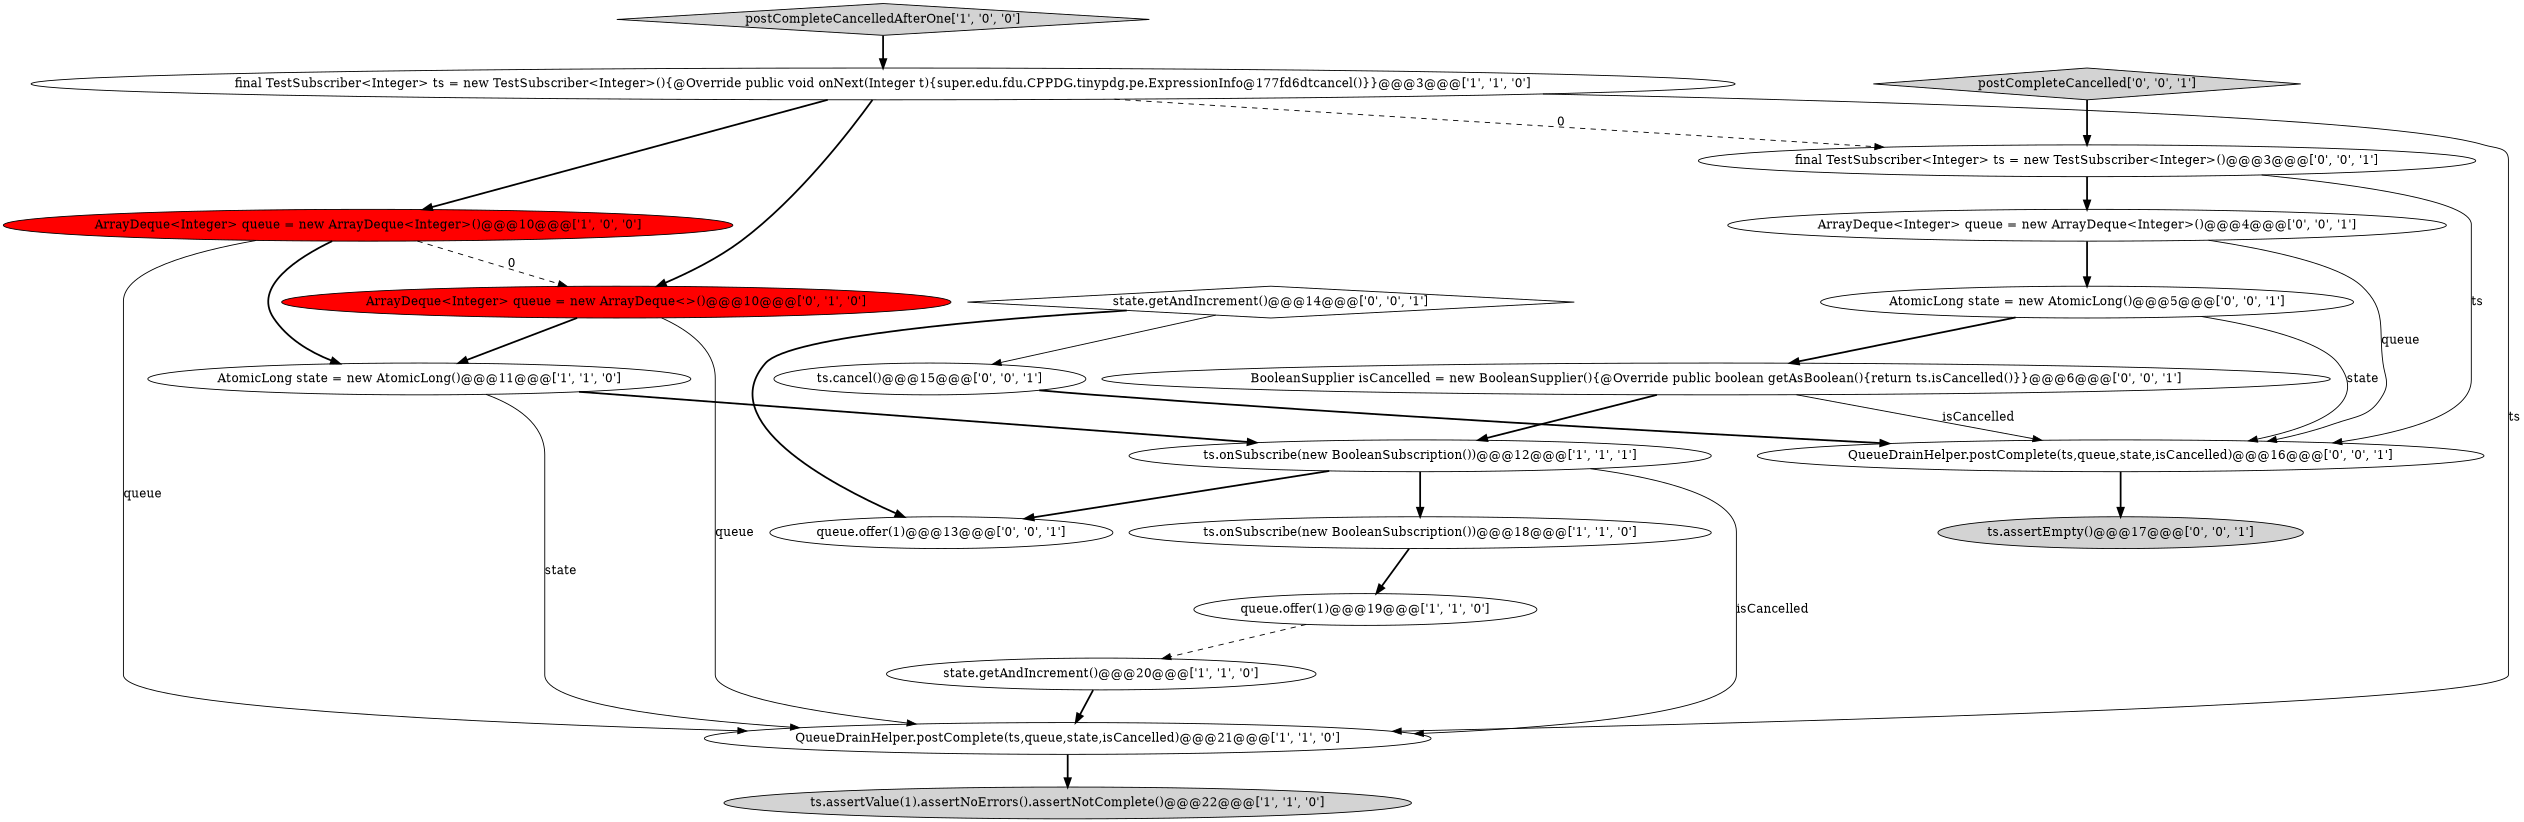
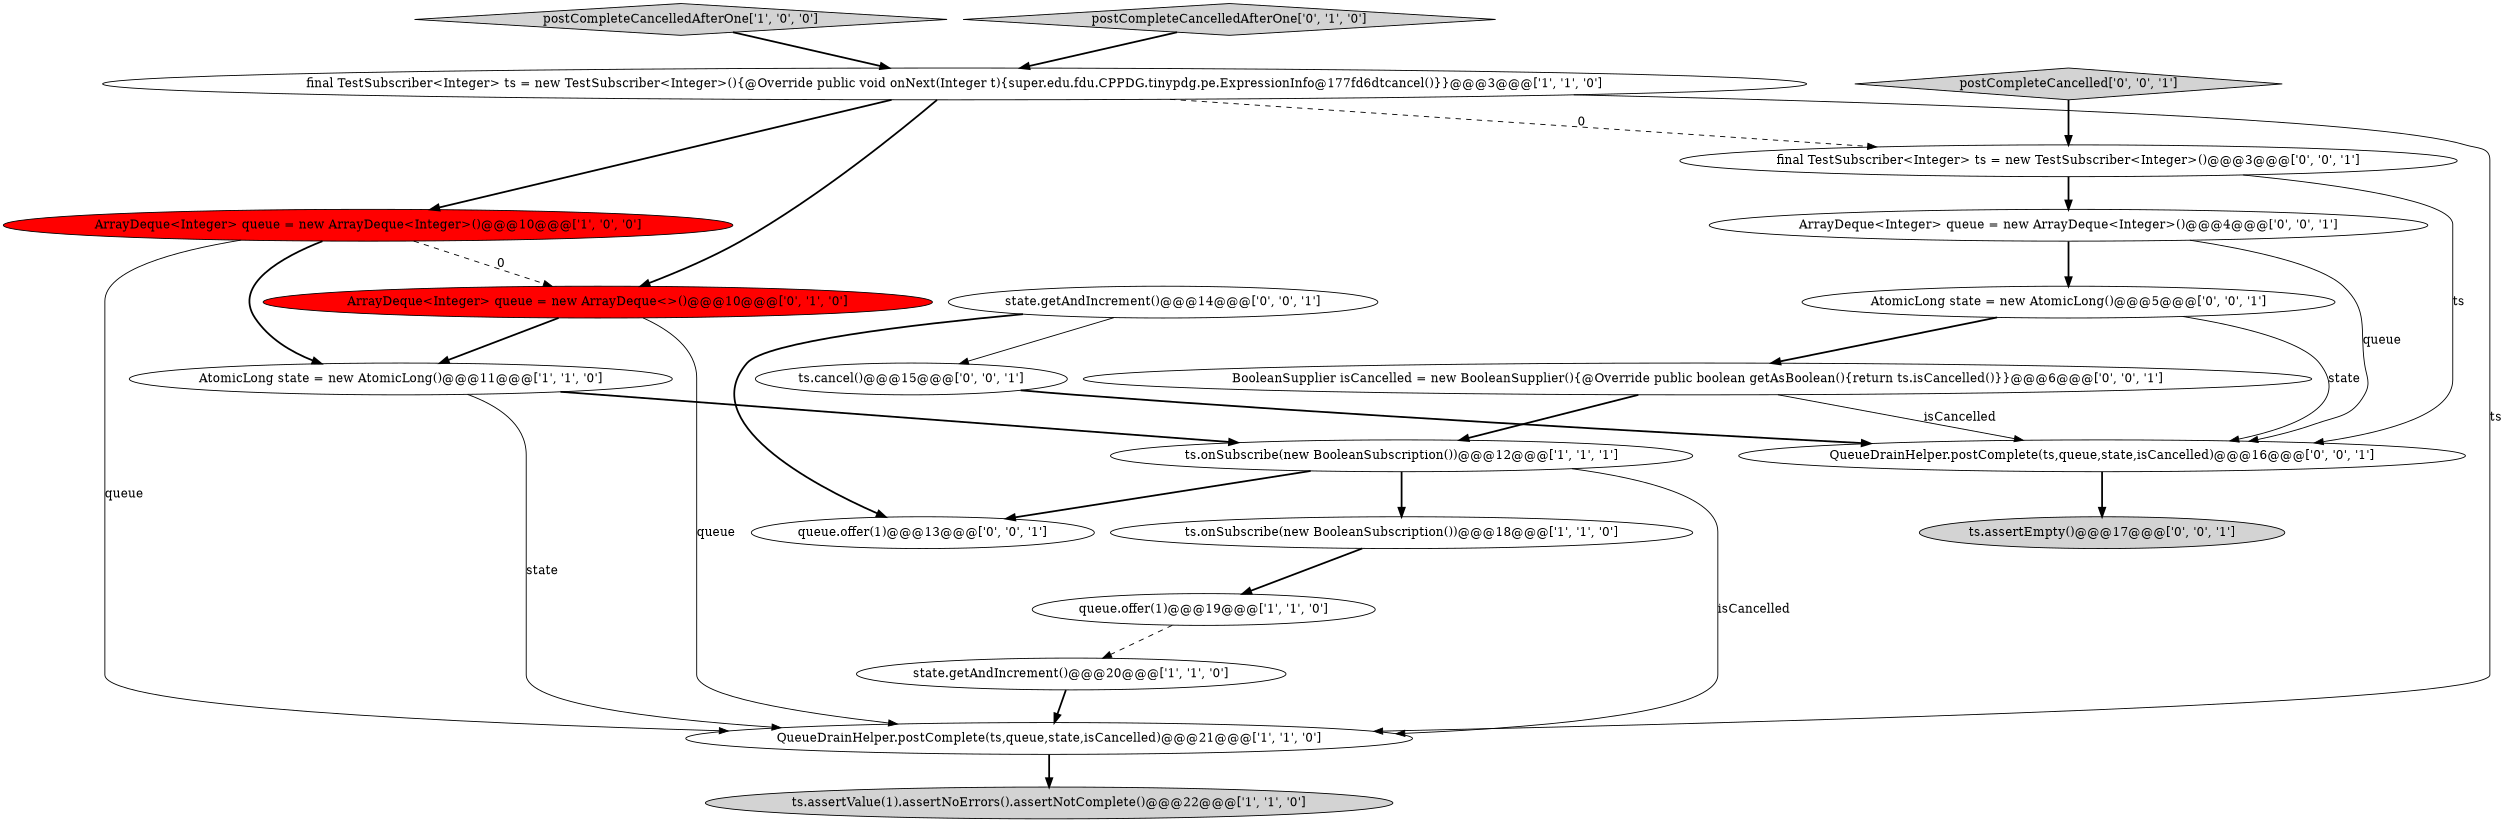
none -> (1229, 19)
(1271, 302) -> (1163, 302)
